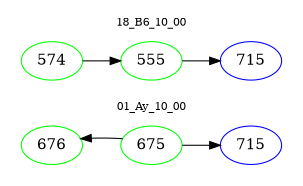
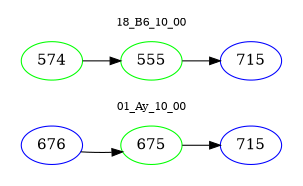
(107, 138) -> (96, 152)
(52, 145) -> (52, 145)
